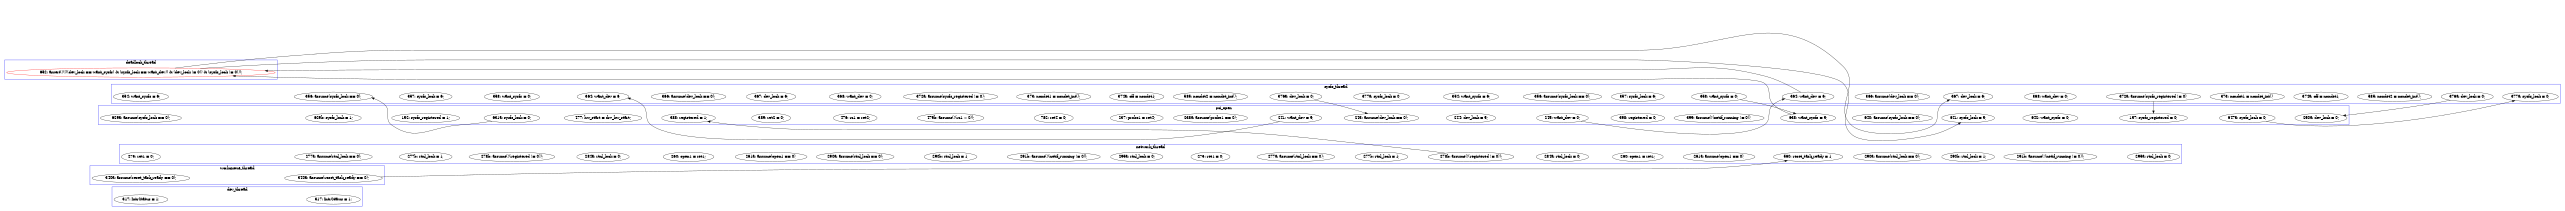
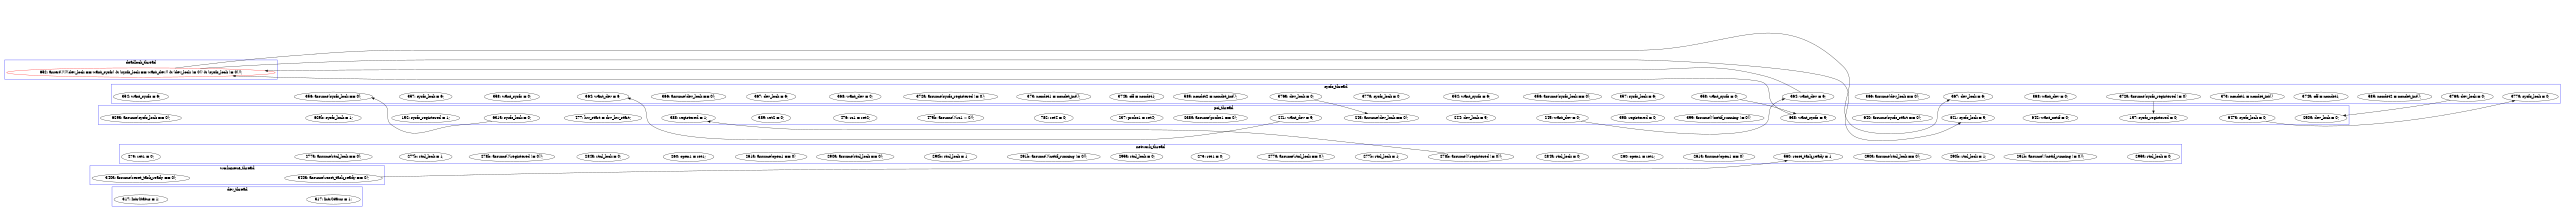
(1224, 108) -> (1224, 108)
(1892, 118) -> (1892, 118)
(2050, 118) -> (2050, 118)
